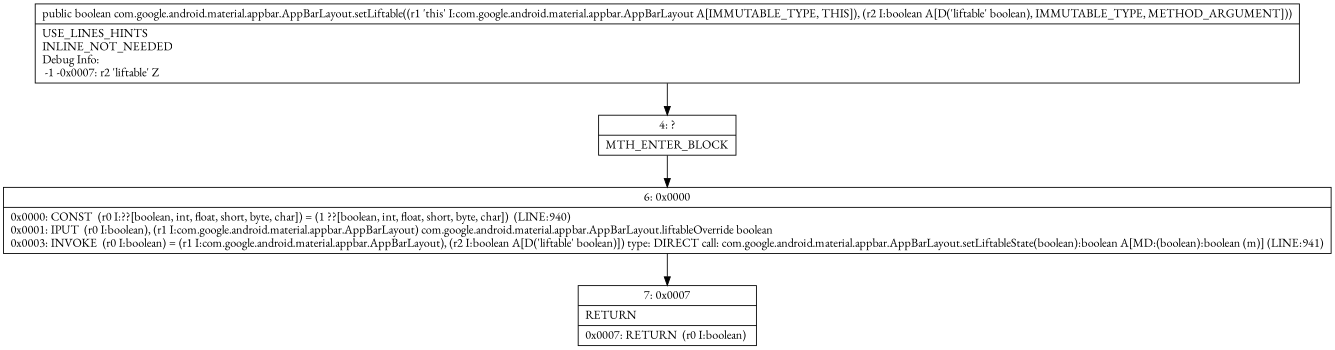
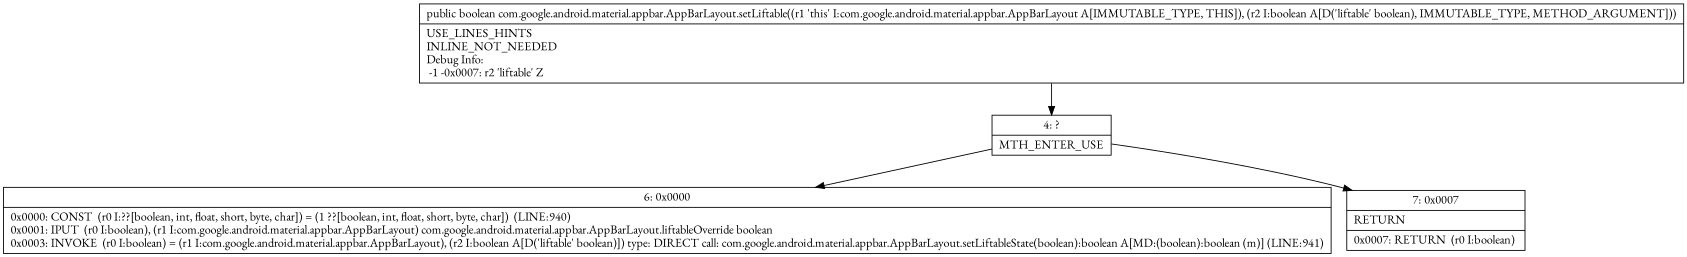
(667, 145) -> (1052, 145)
(667, 265) -> (1228, 163)
